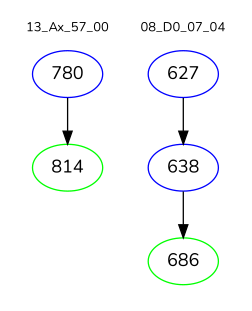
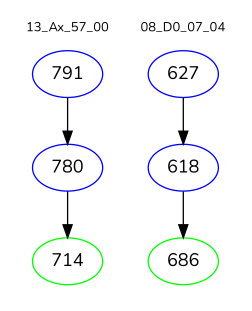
none -> (68, 74)
(68, 168) -> (68, 261)
(183, 168) -> (183, 168)
